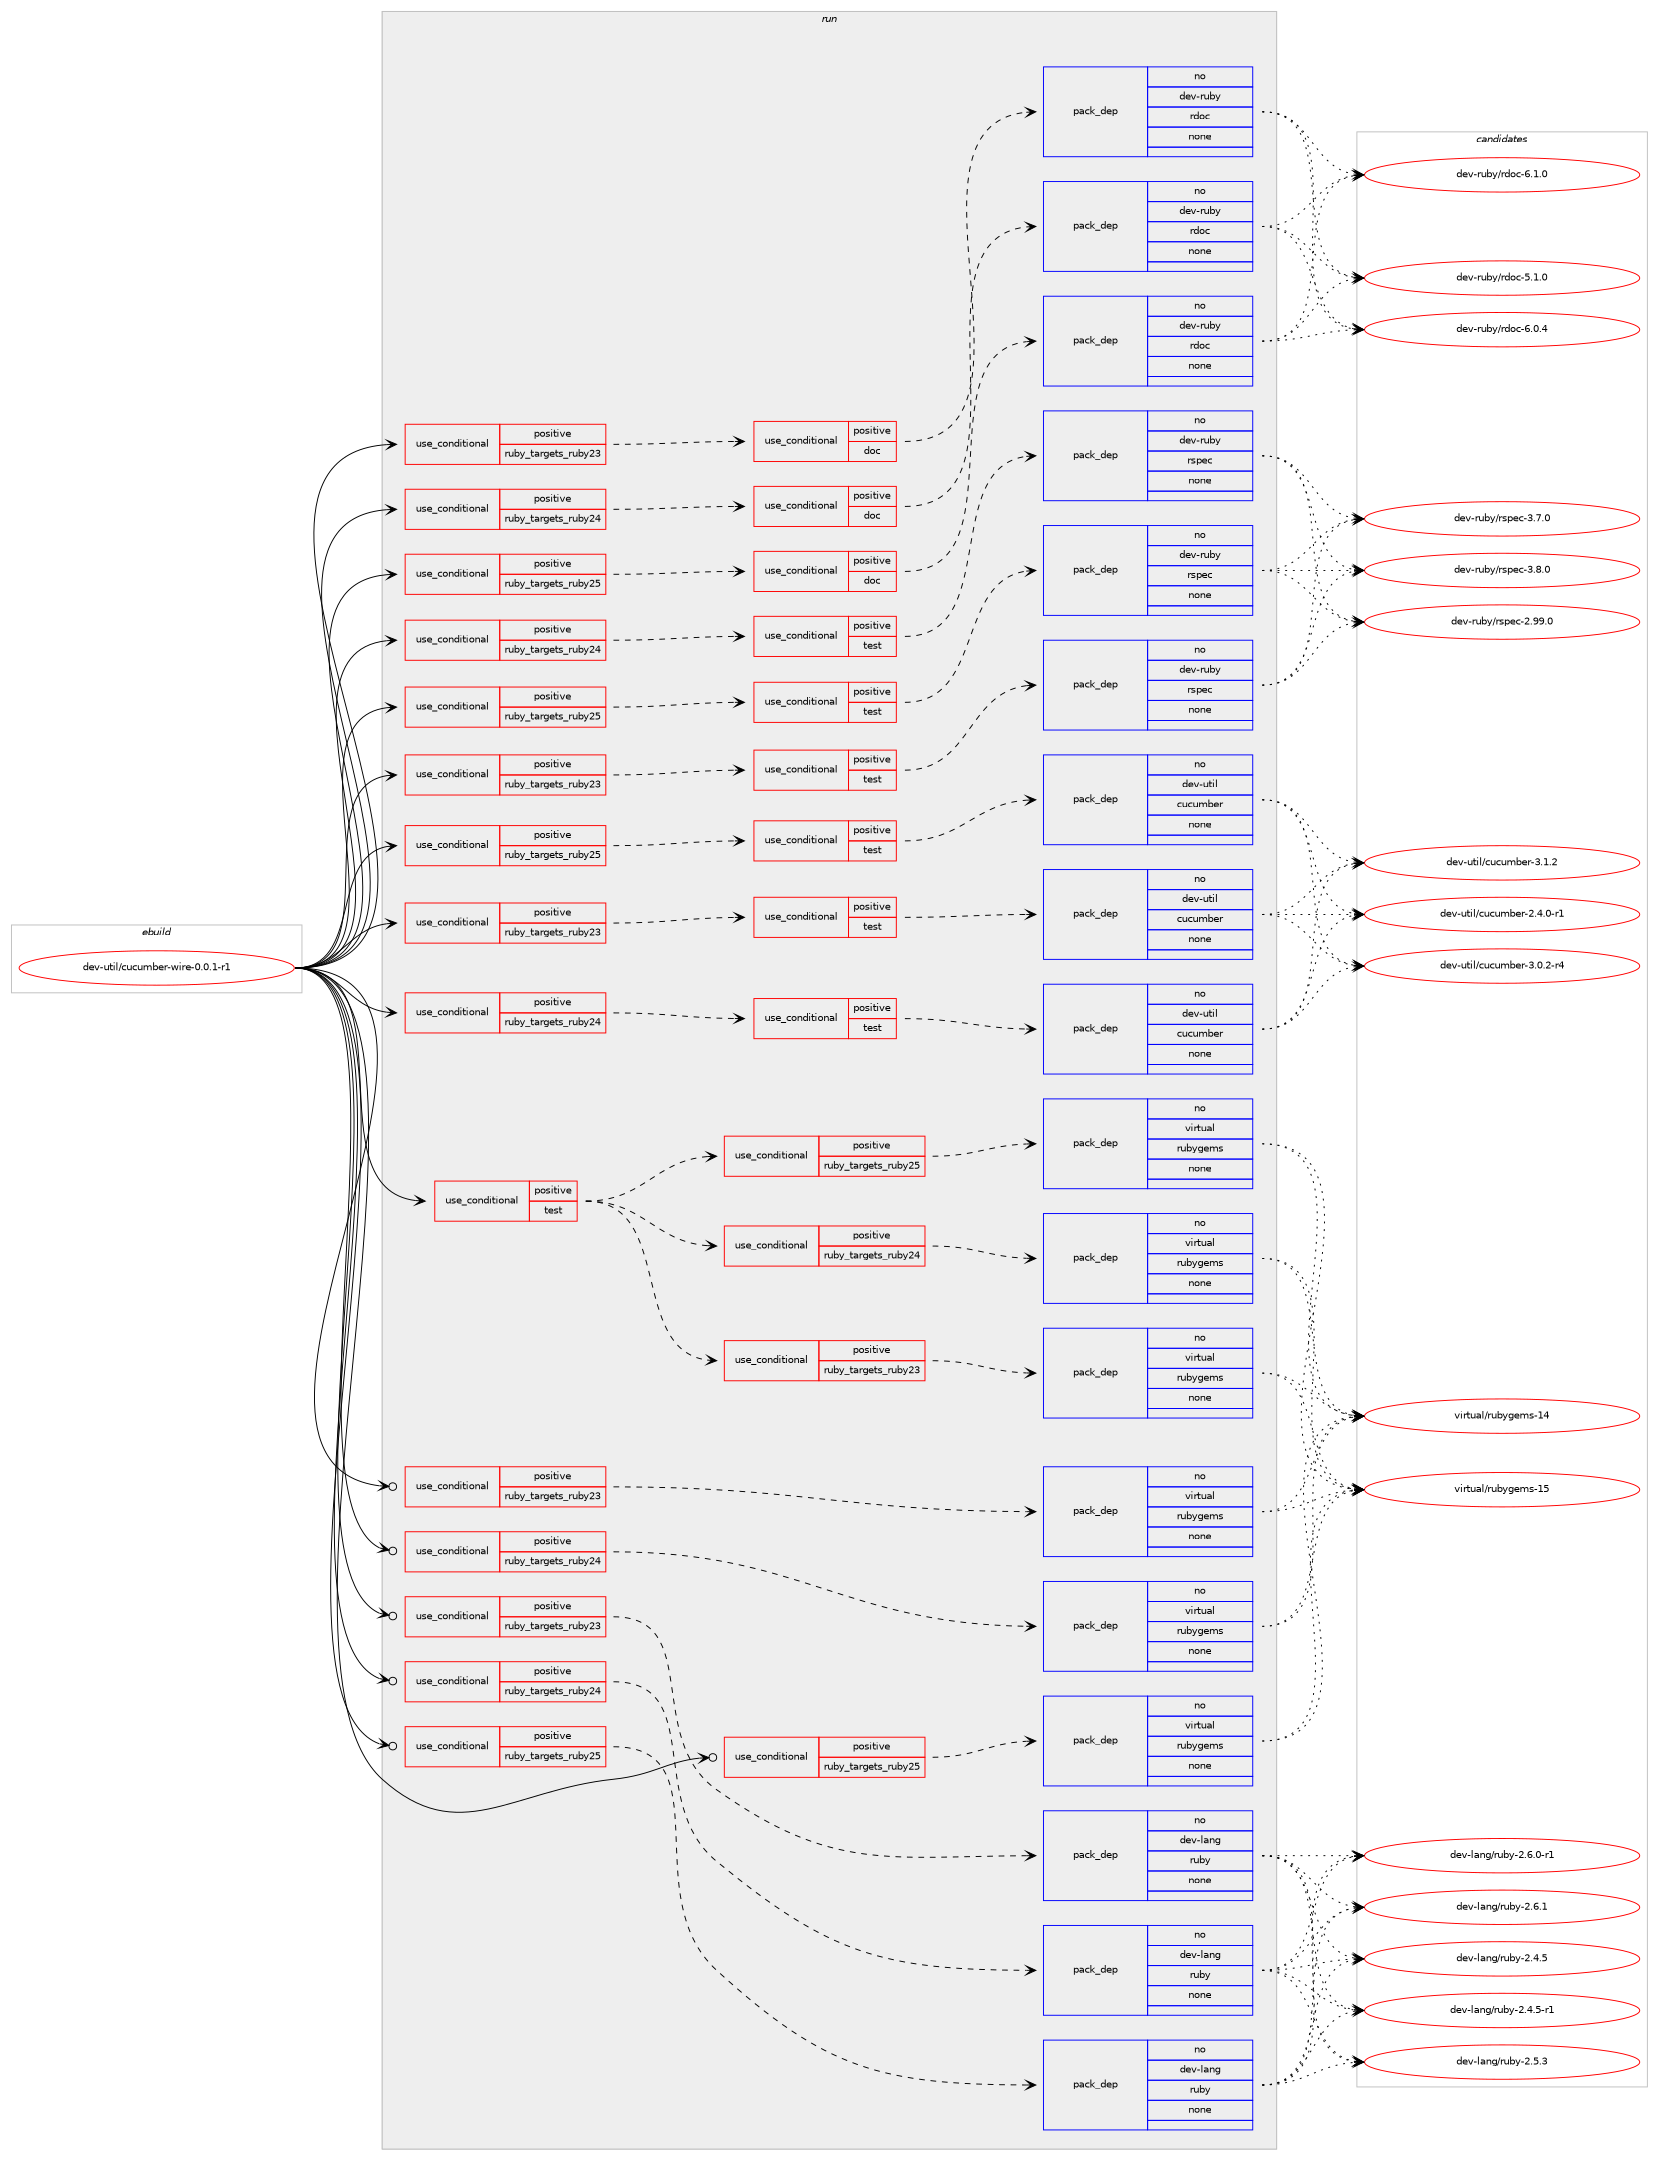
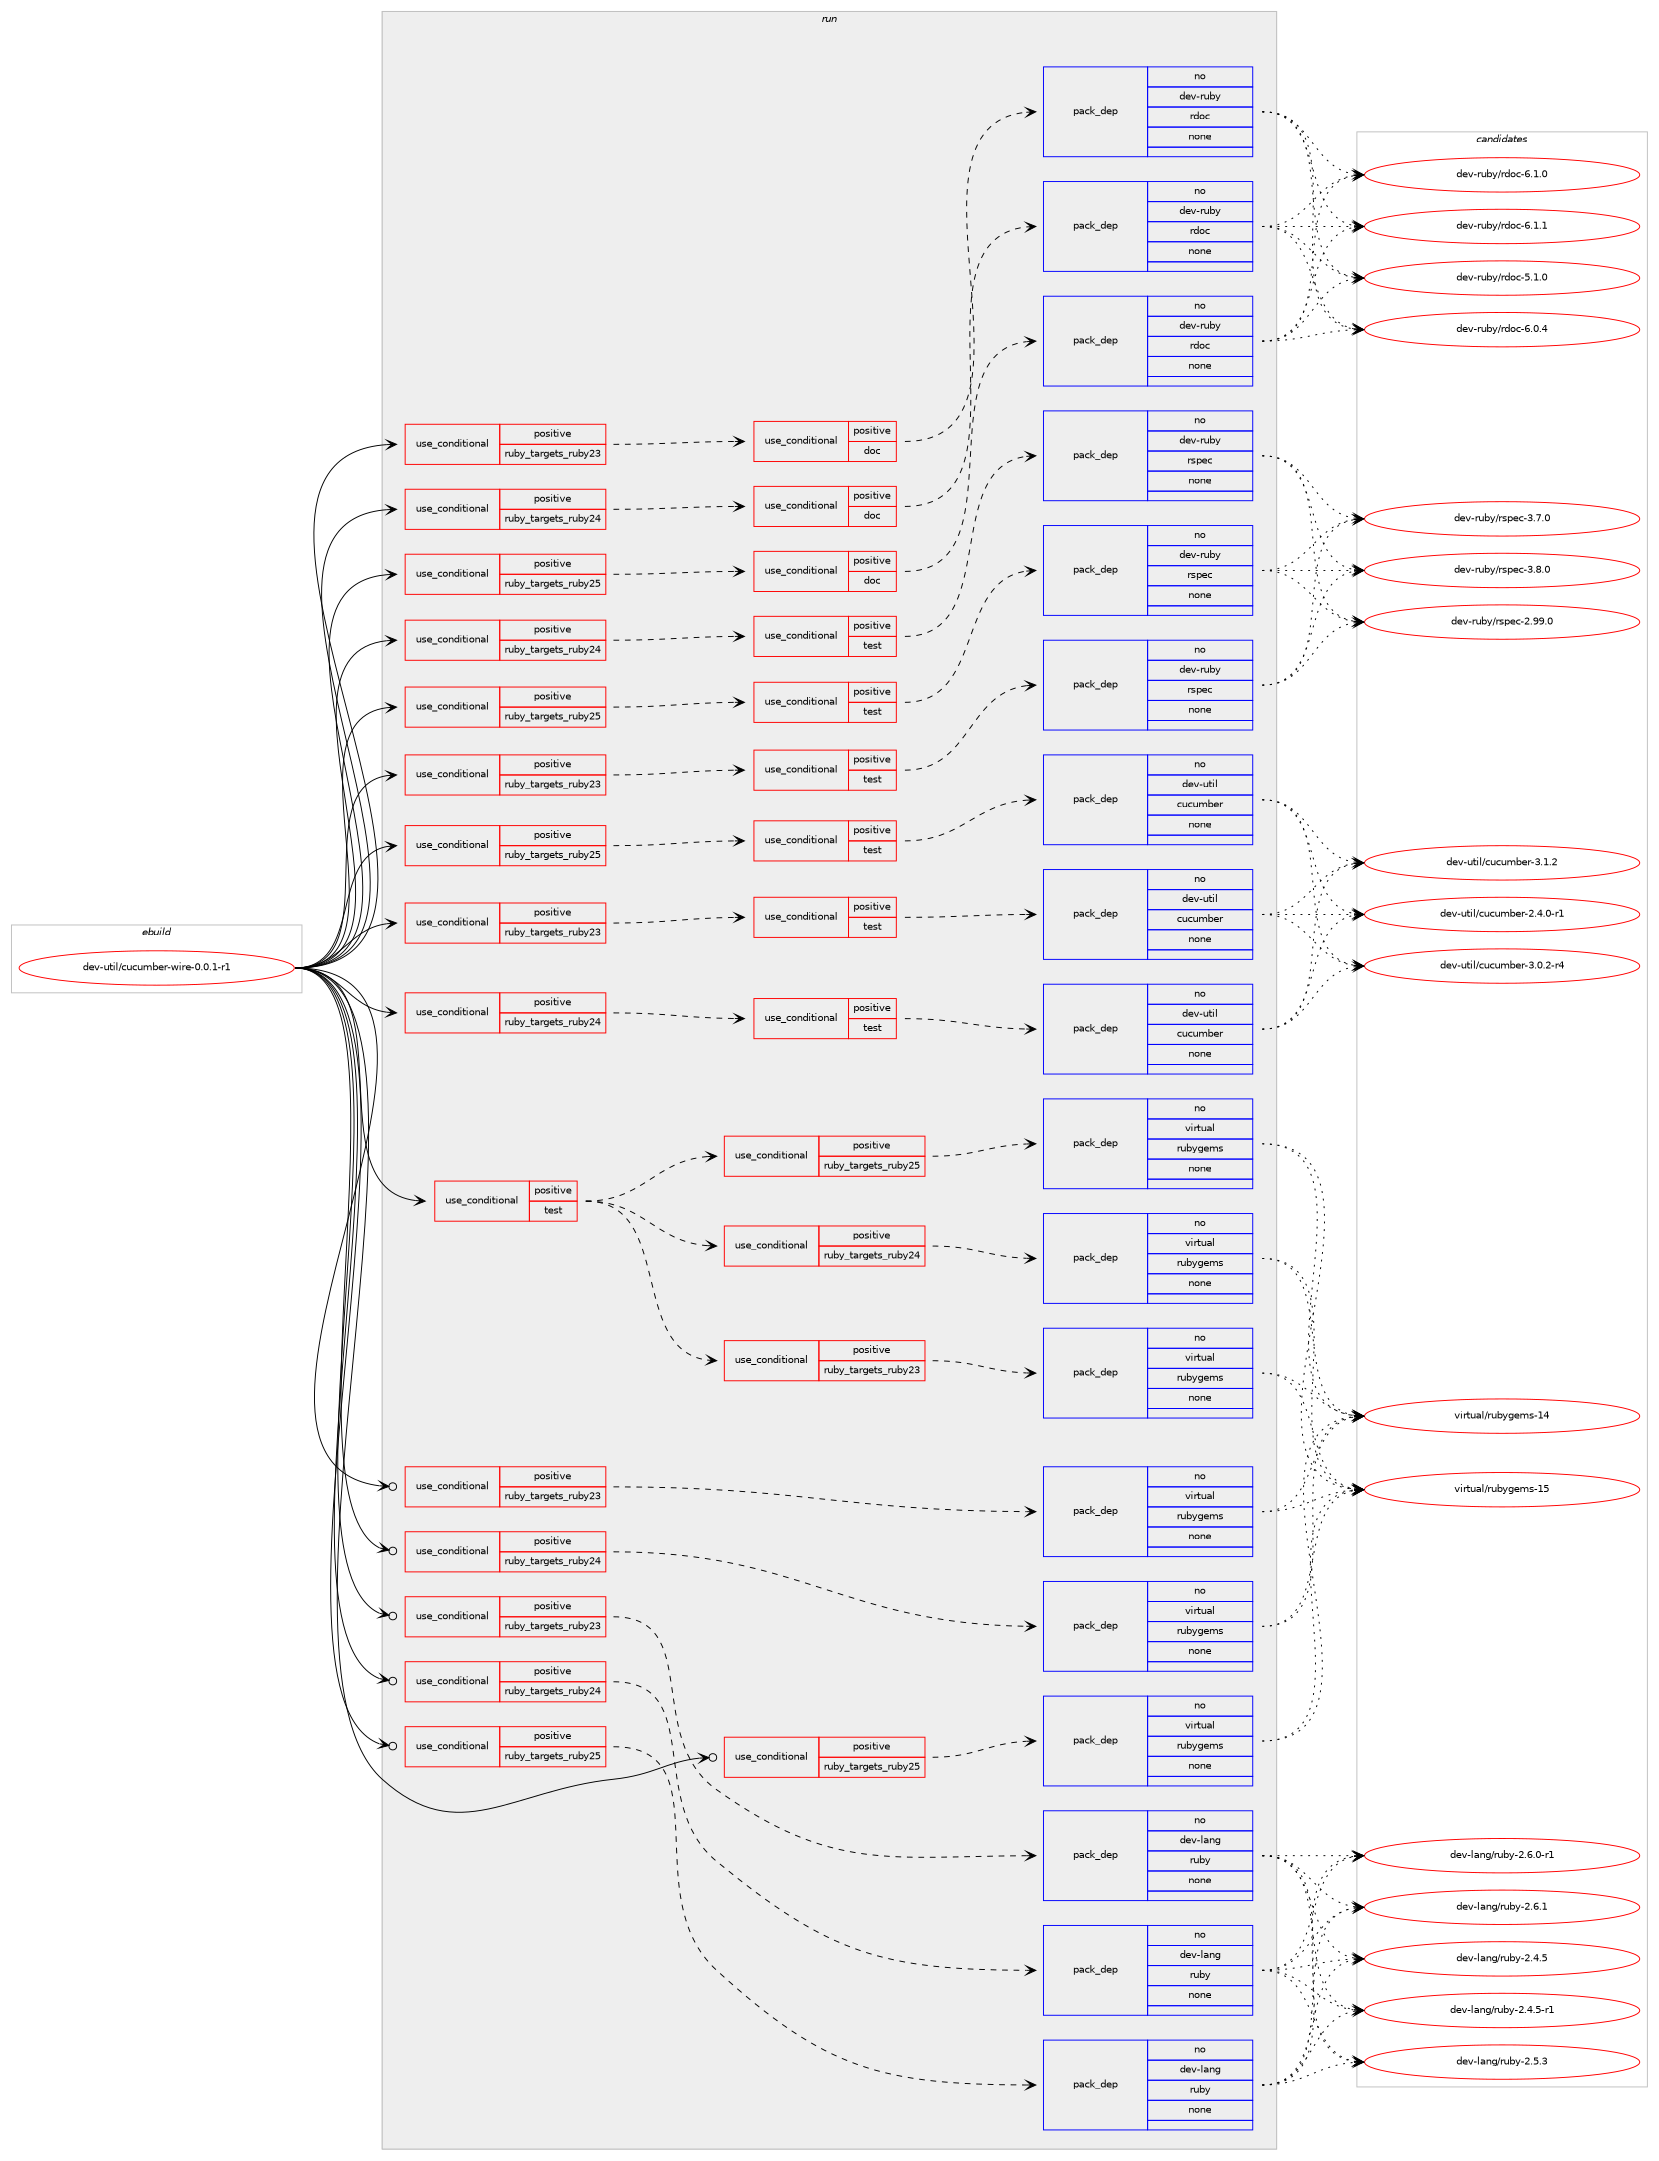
none -> (1502, 226)
